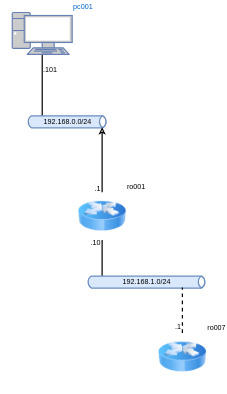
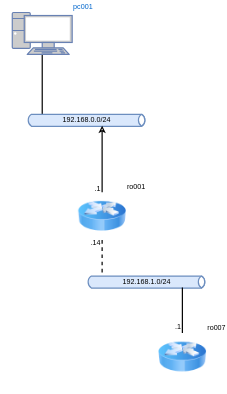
(60, 69) -> none
(67, 122) -> (87, 120)
(96, 243) -> (96, 243)
(102, 259) -> (102, 259)
(183, 309) -> (183, 309)
